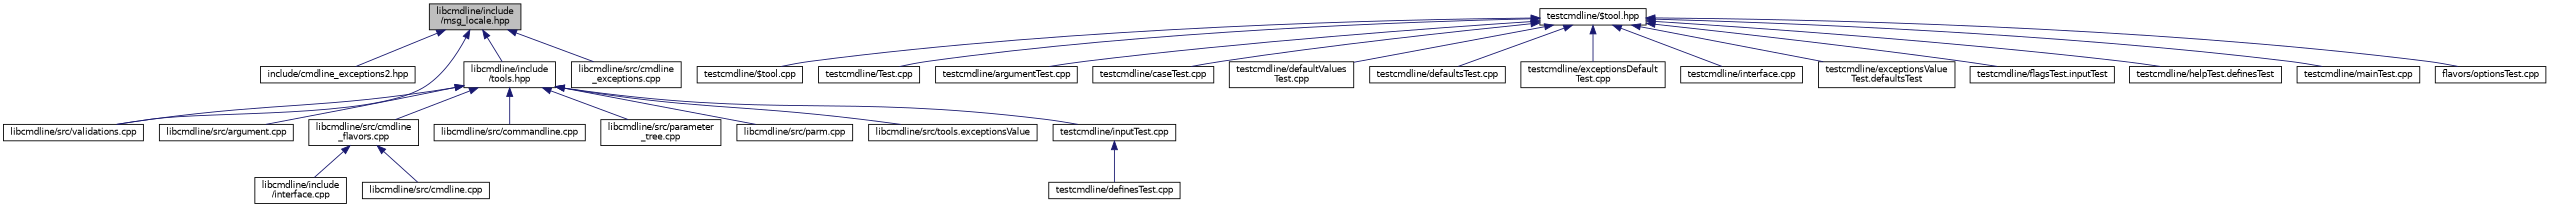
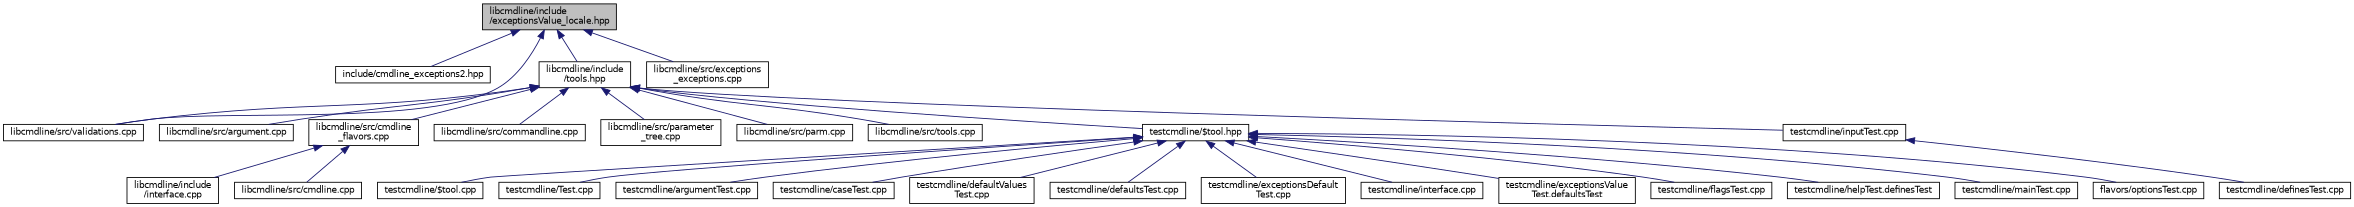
(475, 17) -> (549, 17)
(626, 75) -> (708, 75)
(2042, 75) -> (1711, 190)
none -> (891, 112)
(953, 133) -> (925, 133)
